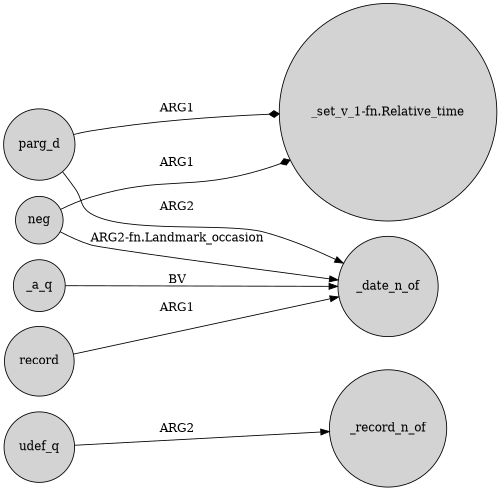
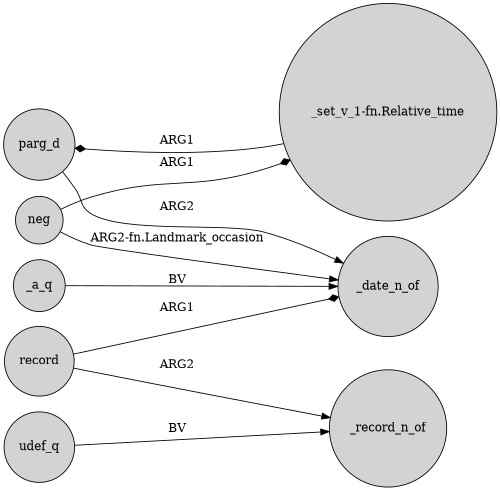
(171, 121) -> (185, 152)
(202, 326) -> (202, 326)
none -> (198, 392)
(177, 429) -> (177, 429)
